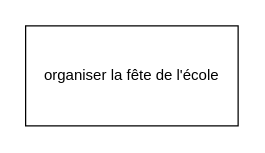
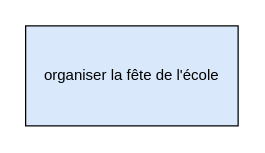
(132, 76) -> (132, 76)
